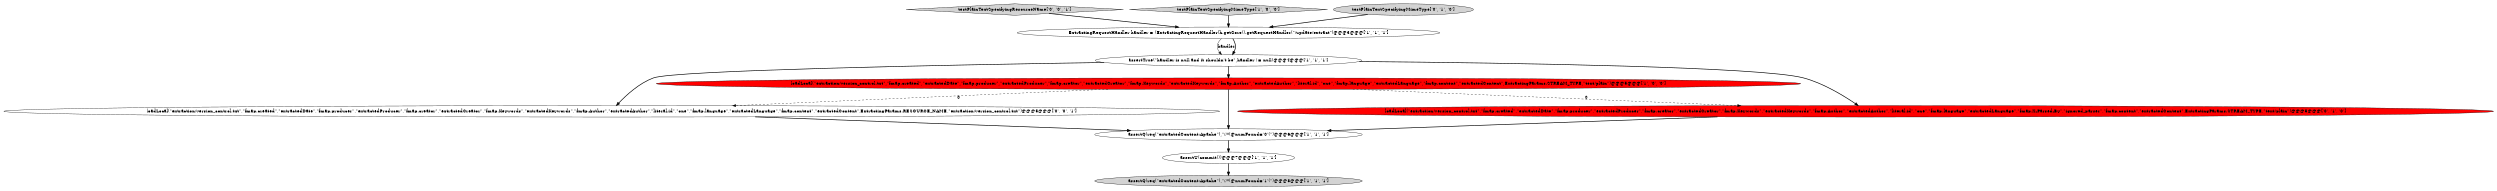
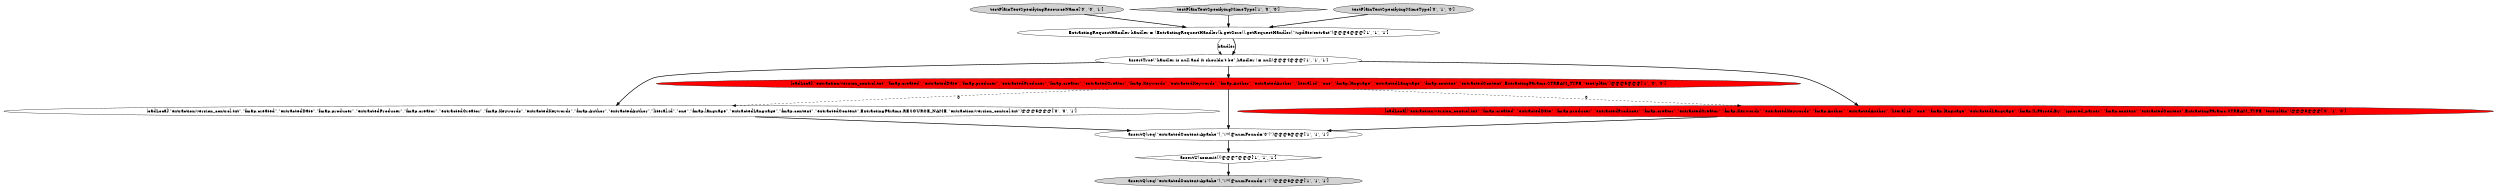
(1015, 10) -> (1047, 10)
(1228, 158) -> (1228, 158)
